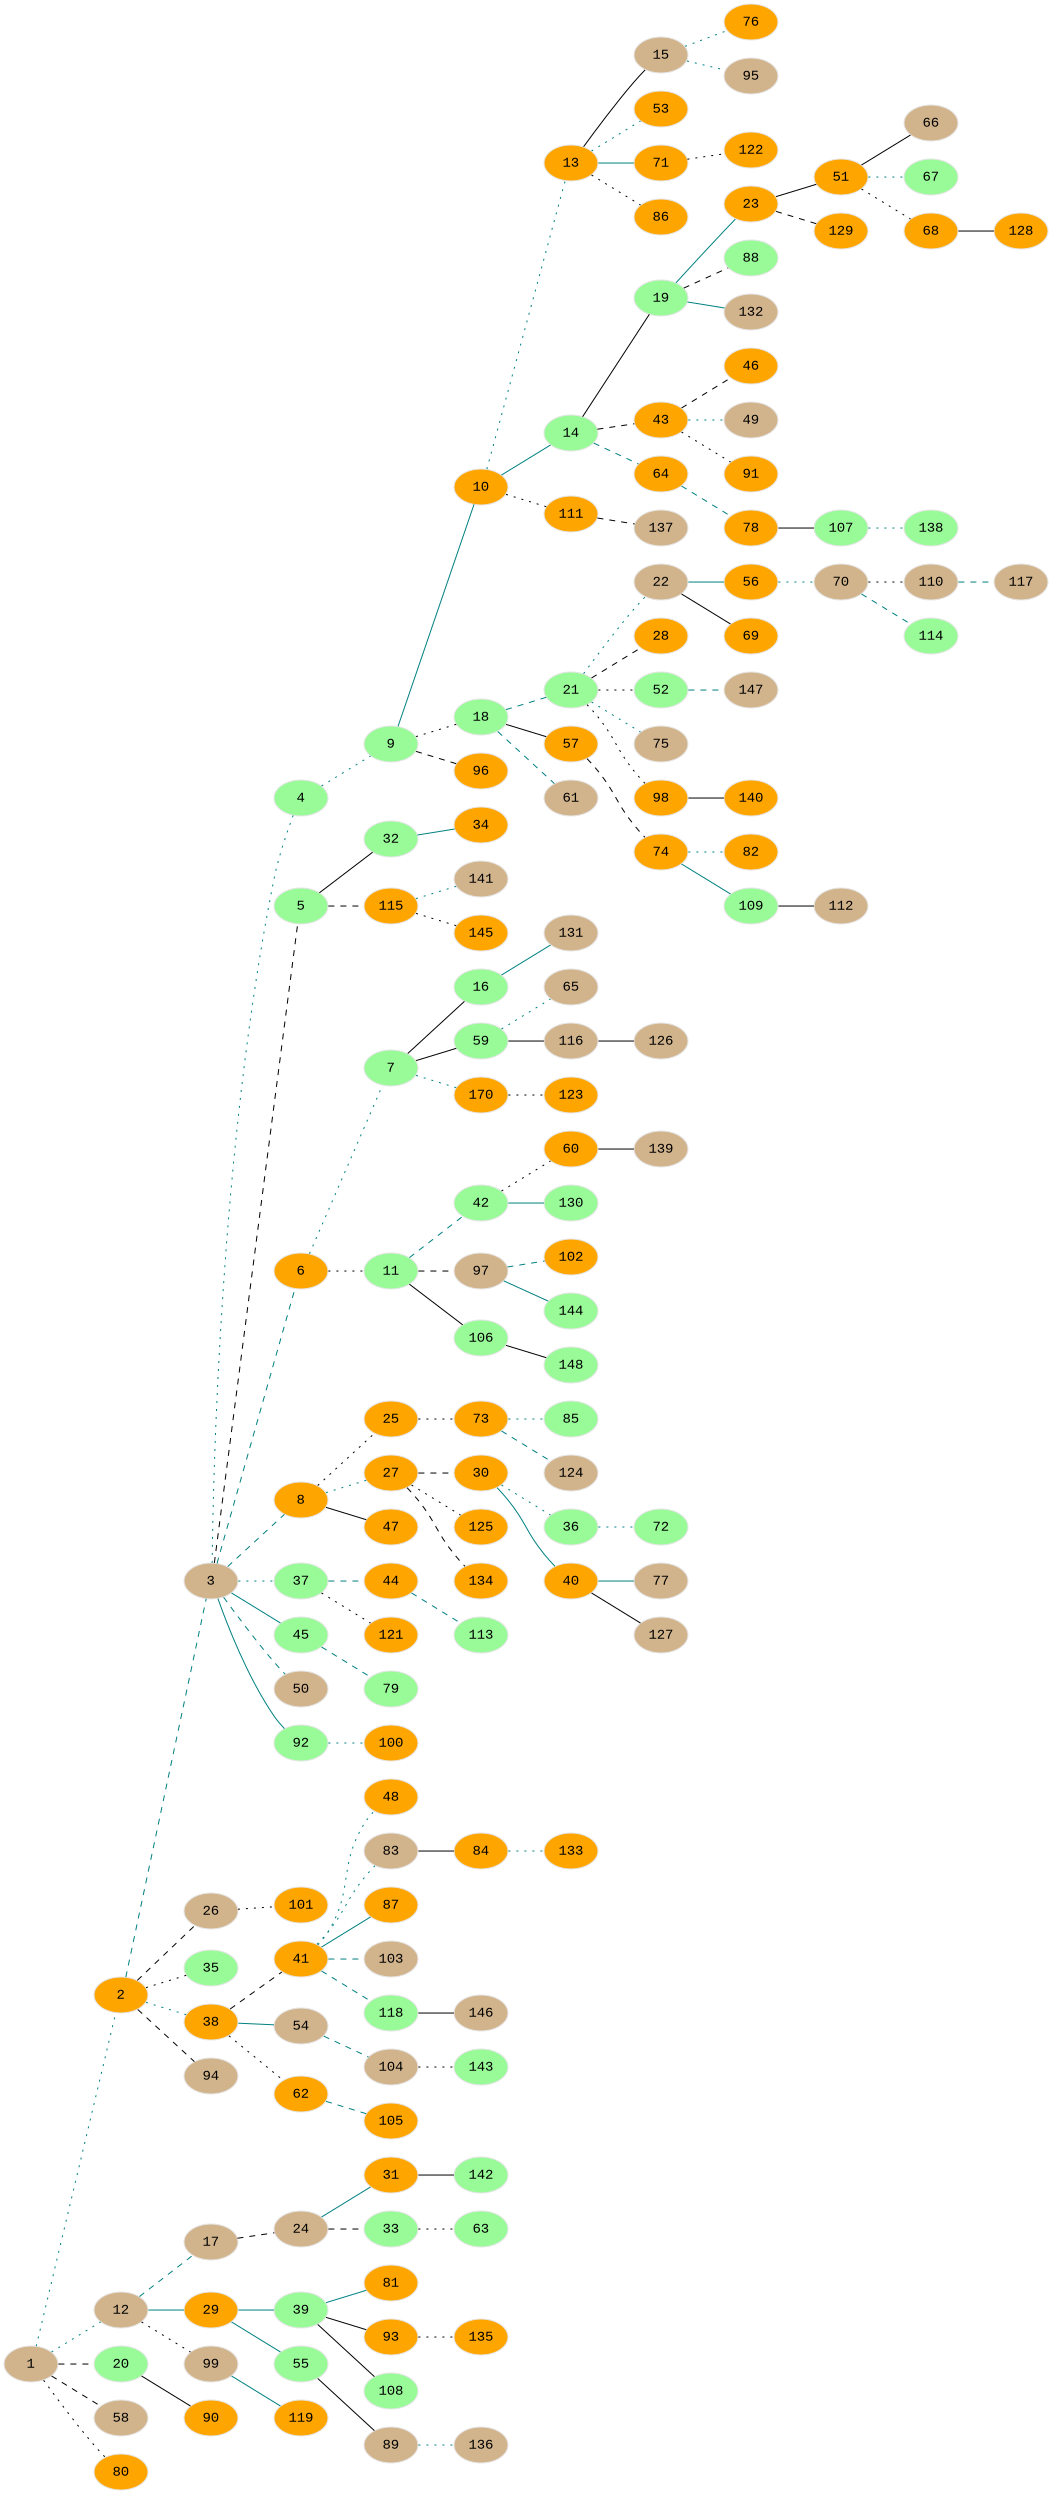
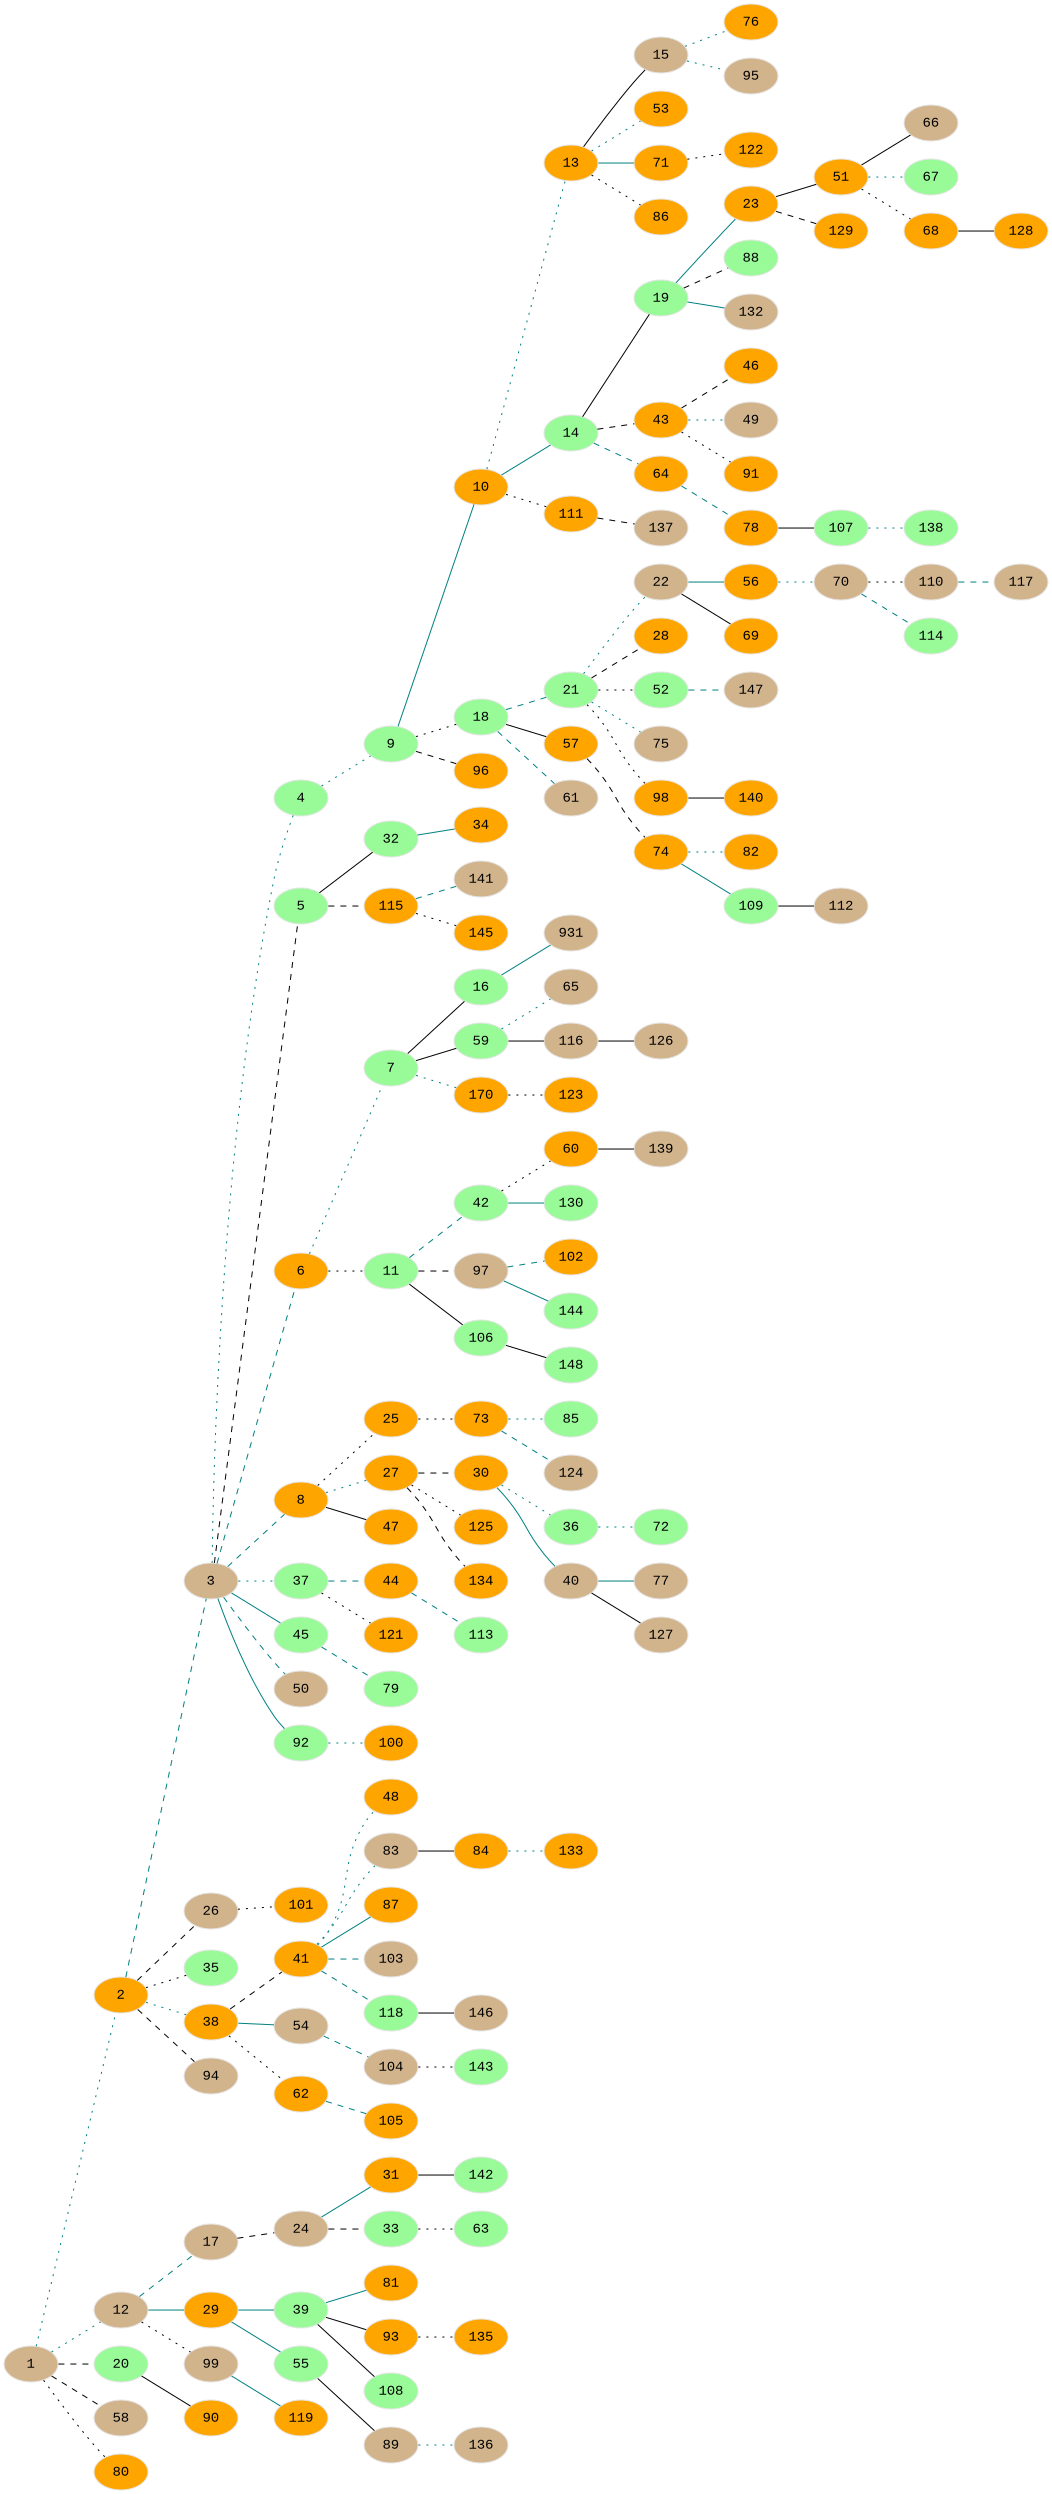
(436, 892) -> (436, 892)
(571, 933) -> (571, 933)
(571, 1581) -> (571, 1581)
